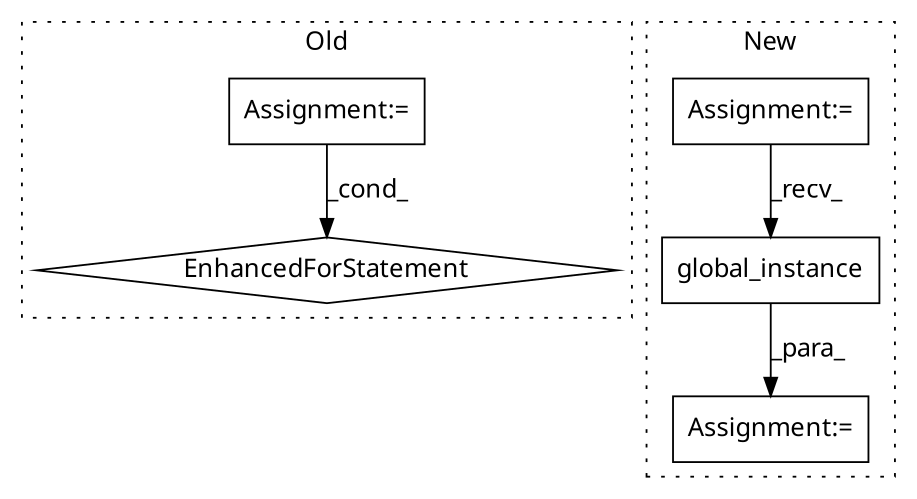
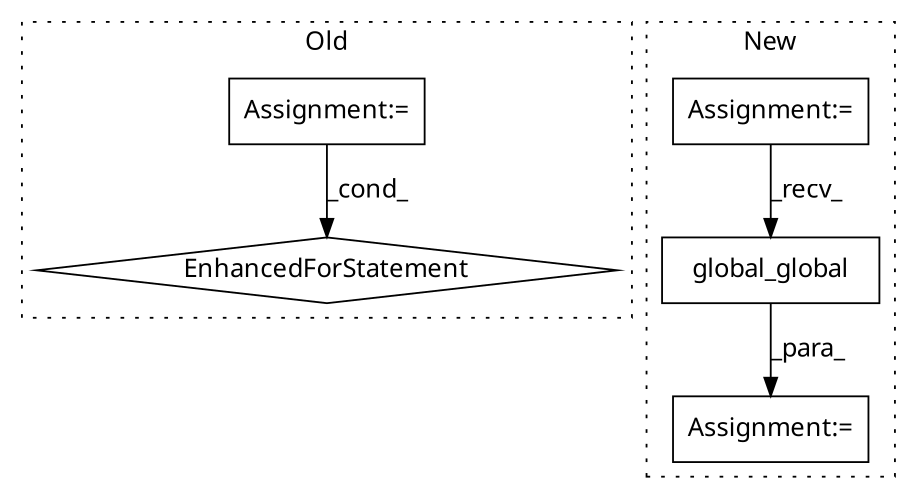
(771, 270) -> (771, 270)
